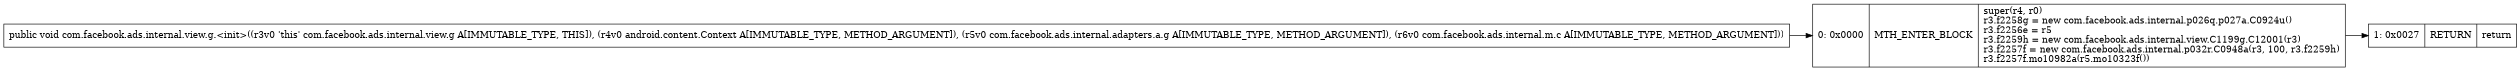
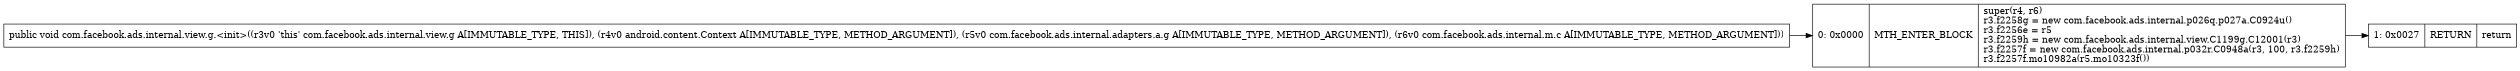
(2013, 11) -> (2013, 11)
